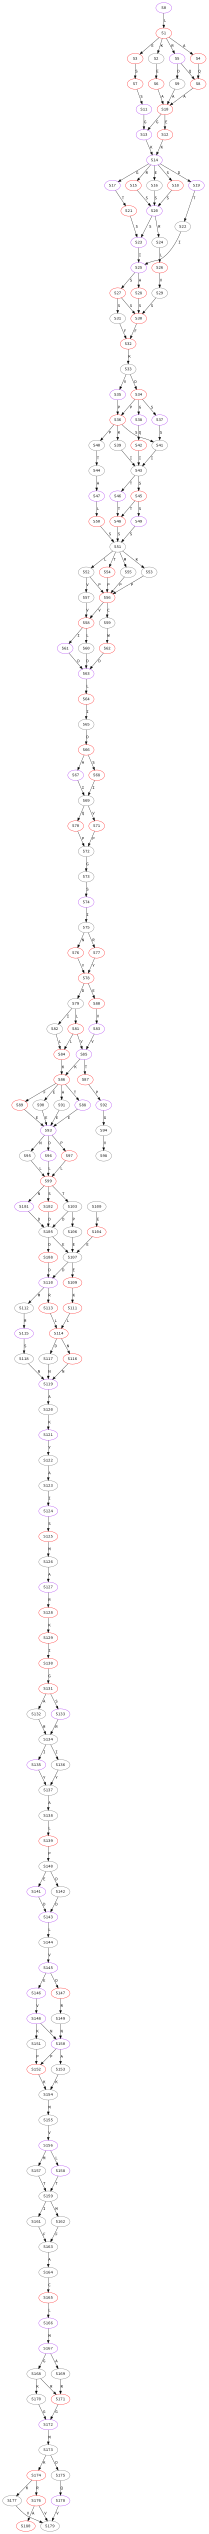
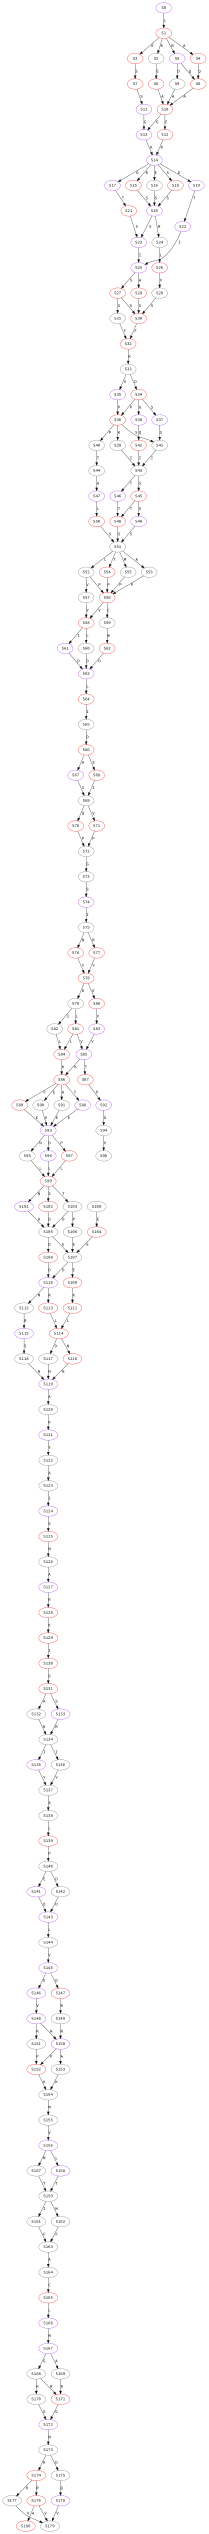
(183, 227) -> (183, 227)
